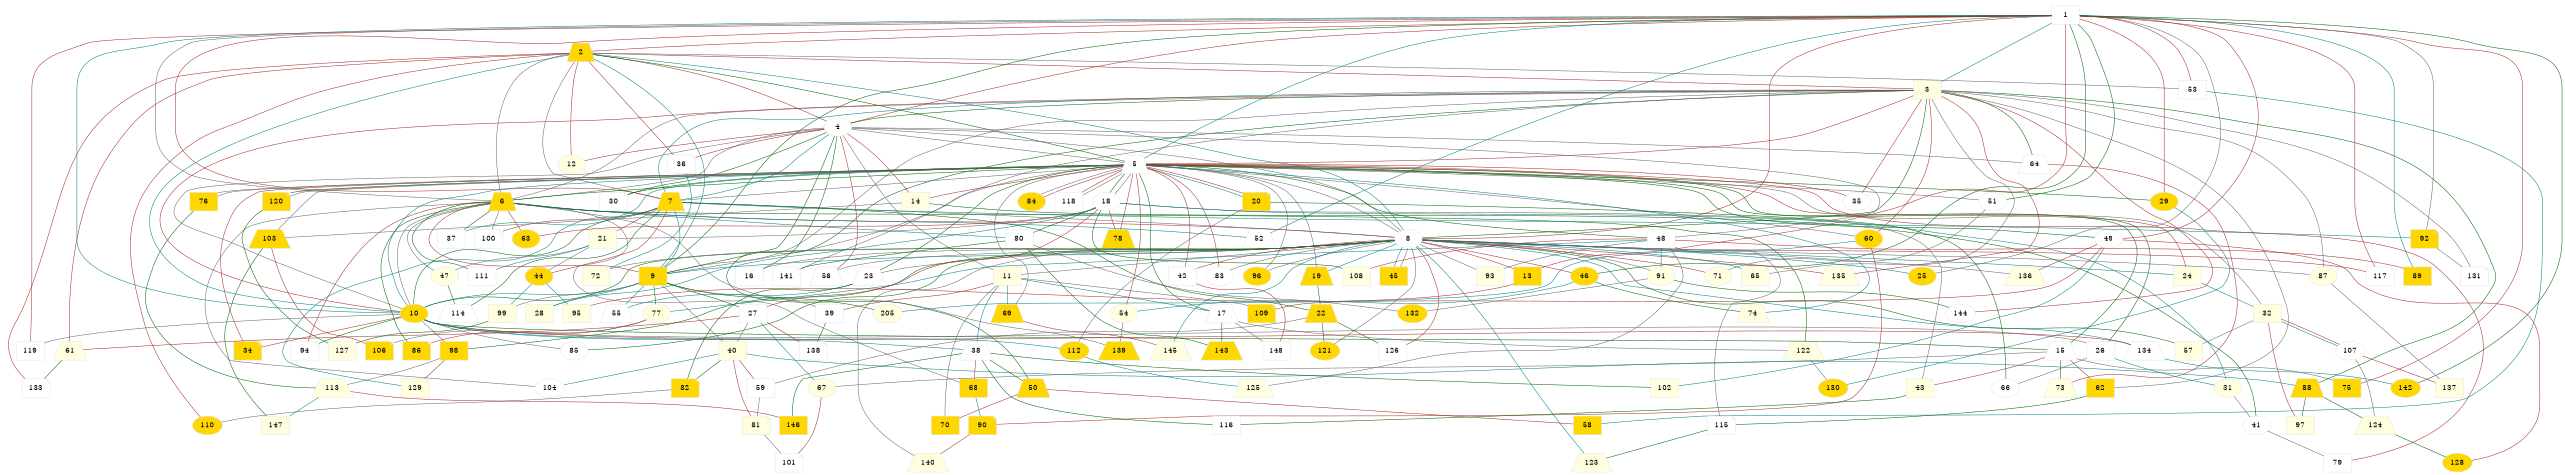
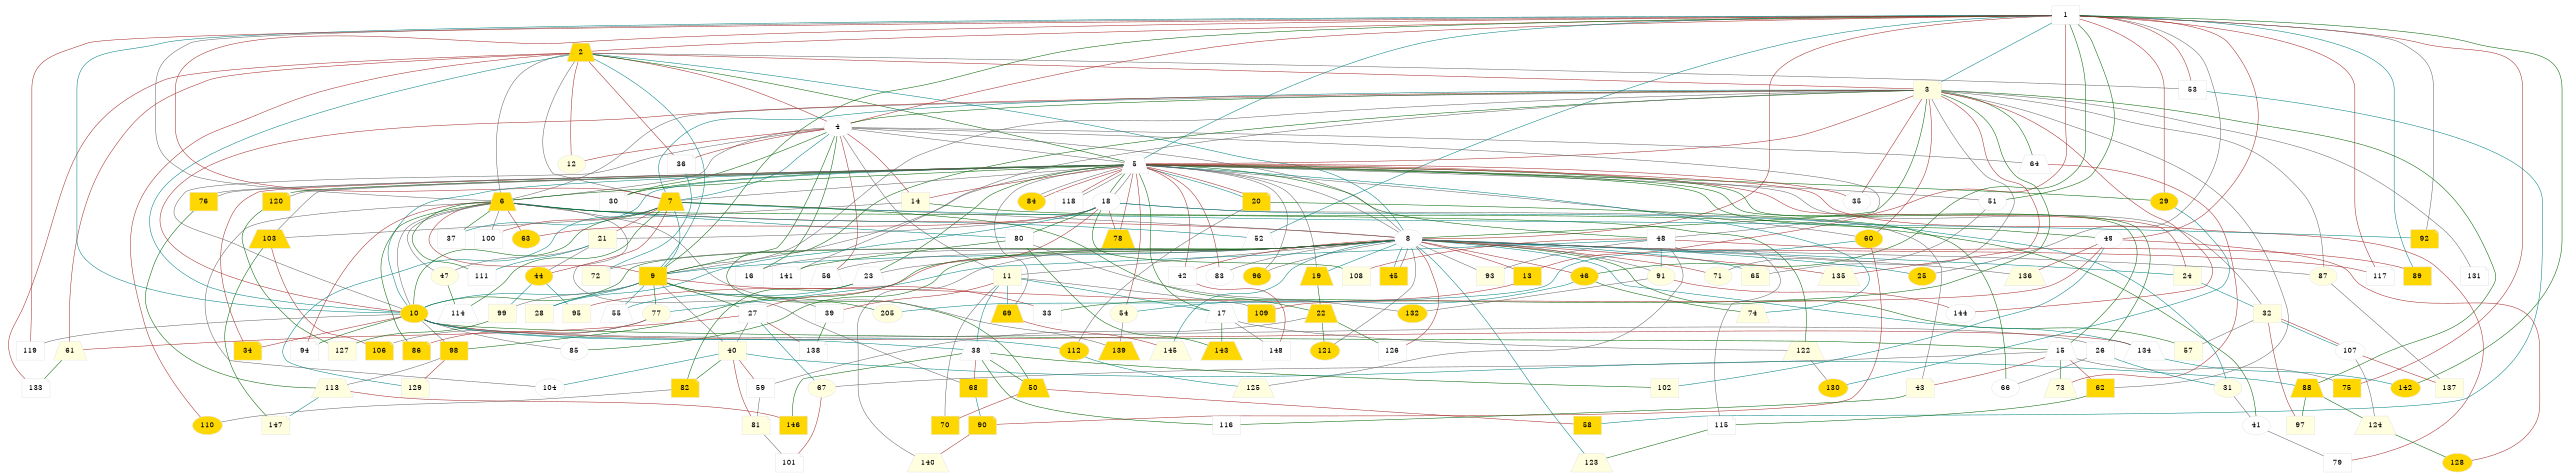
(2450, 258) -> none
(1812, 292) -> (1812, 292)
none -> (1047, 314)
